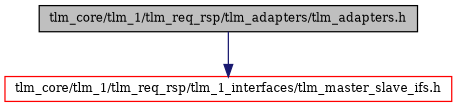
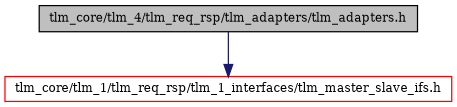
(228, 19) -> (228, 19)
